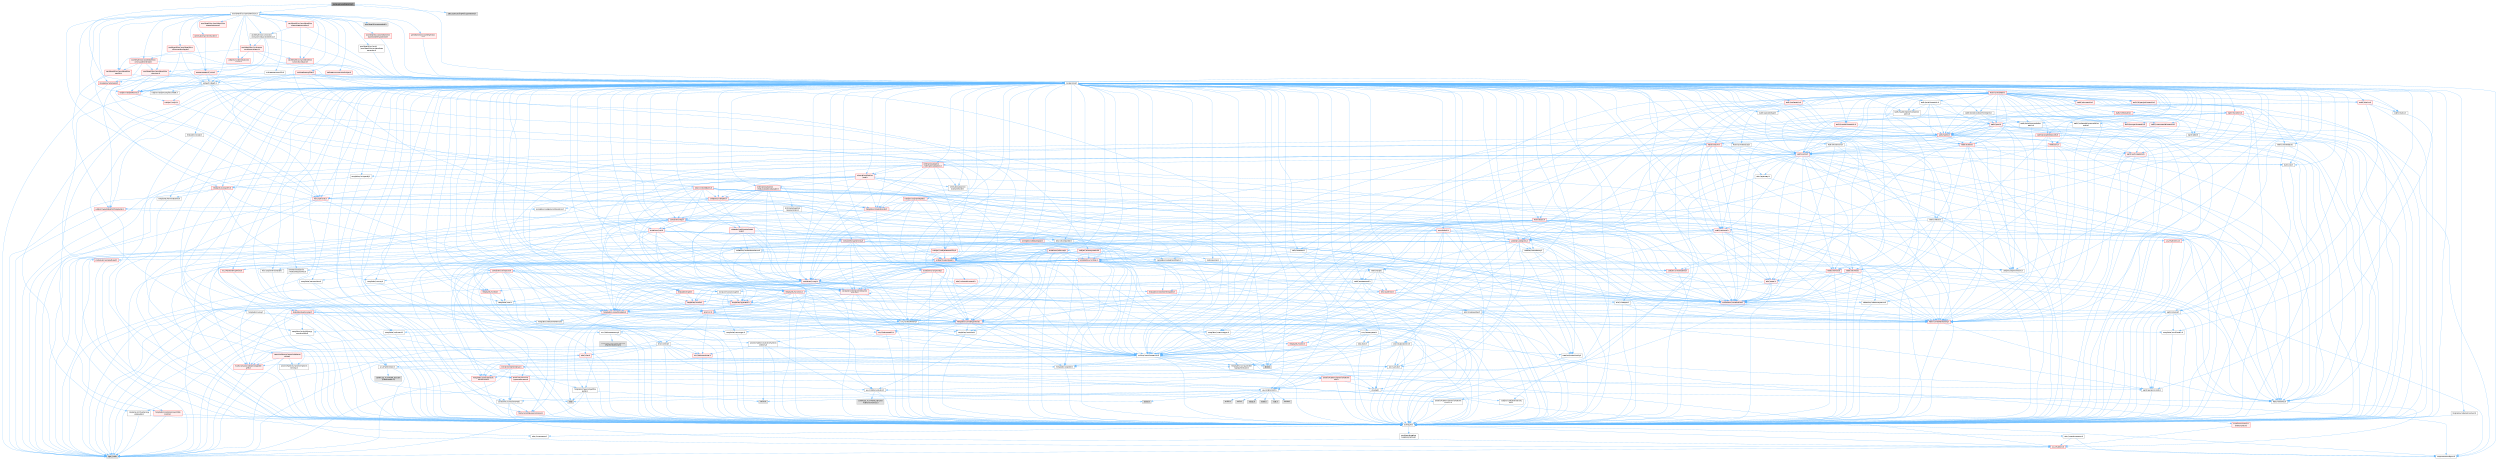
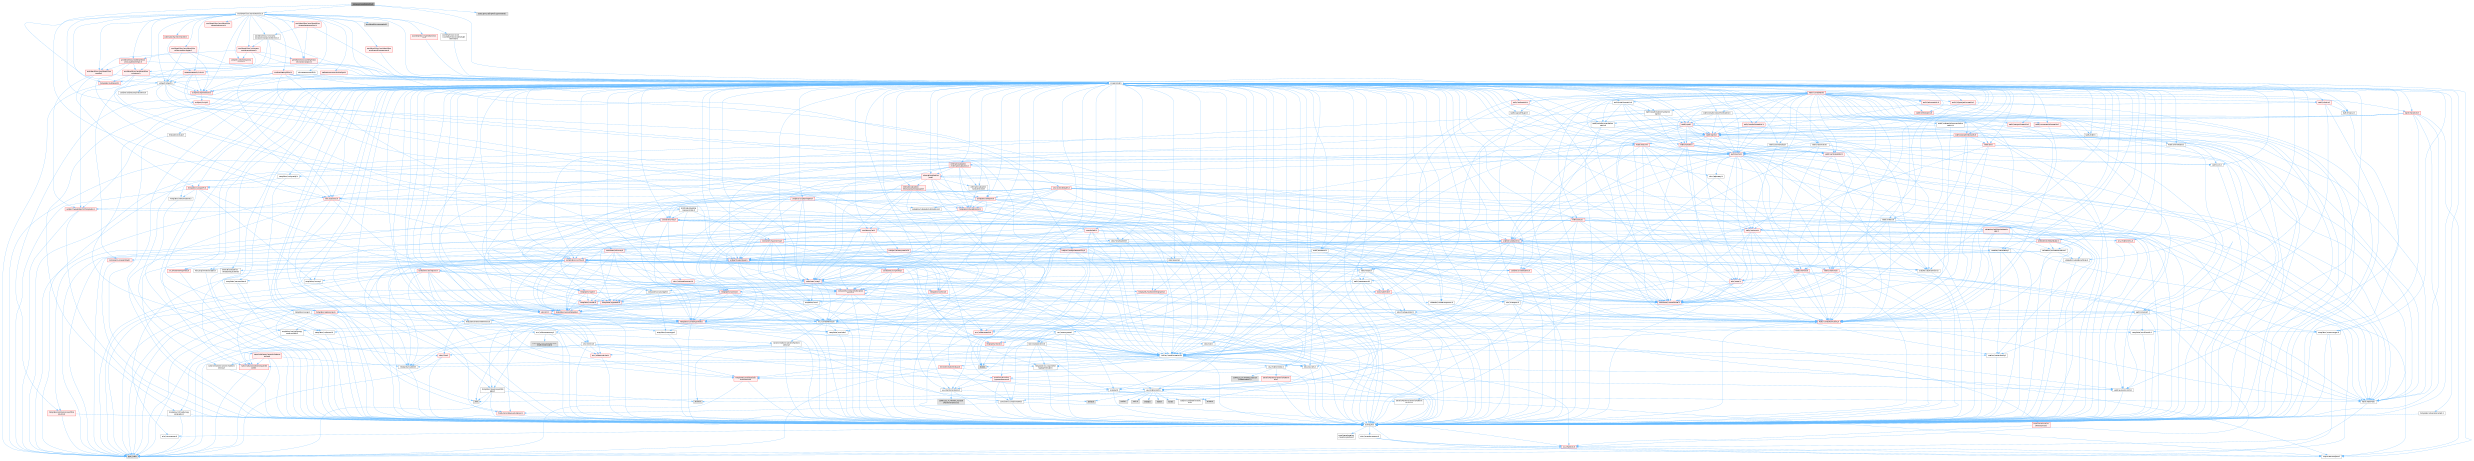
(556, 240) -> (852, 251)
(1203, 341) -> (457, 263)
